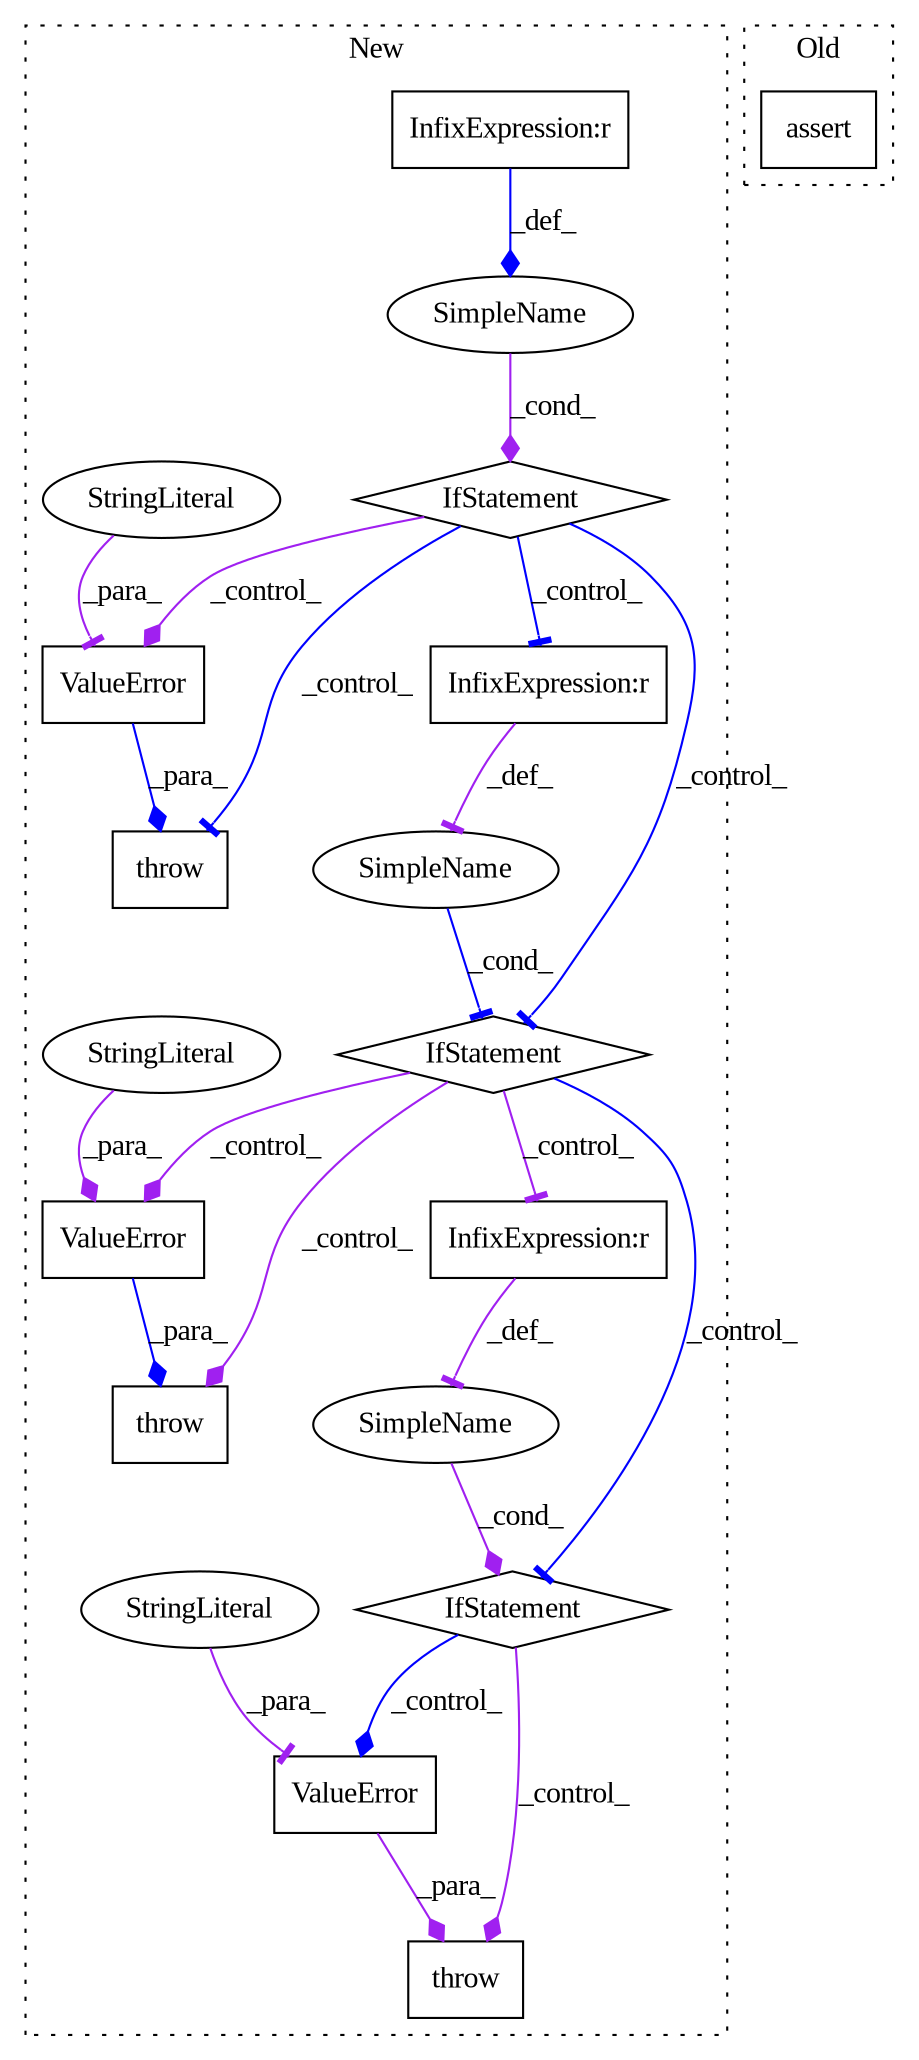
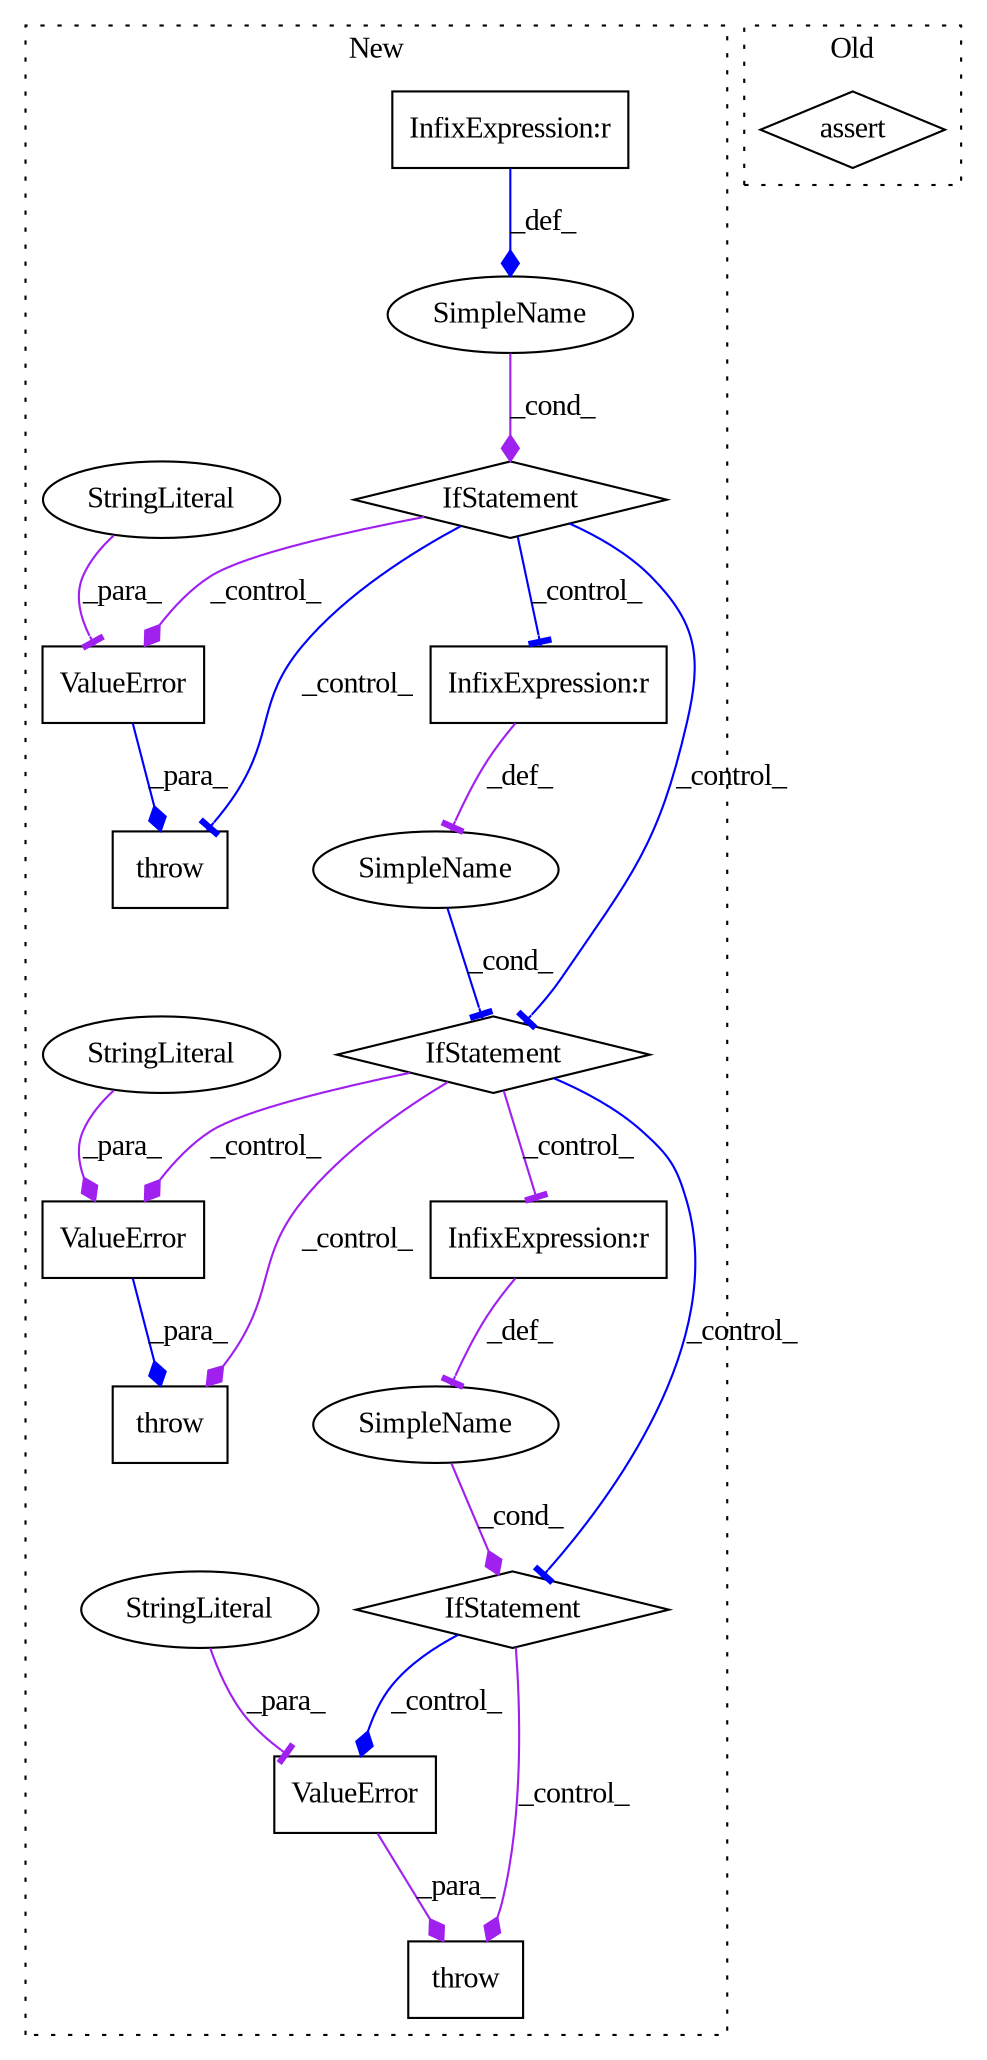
(819, 130) -> (853, 130)
